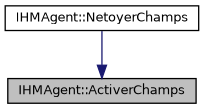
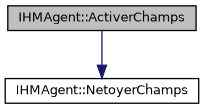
(102, 48) -> (102, 48)
